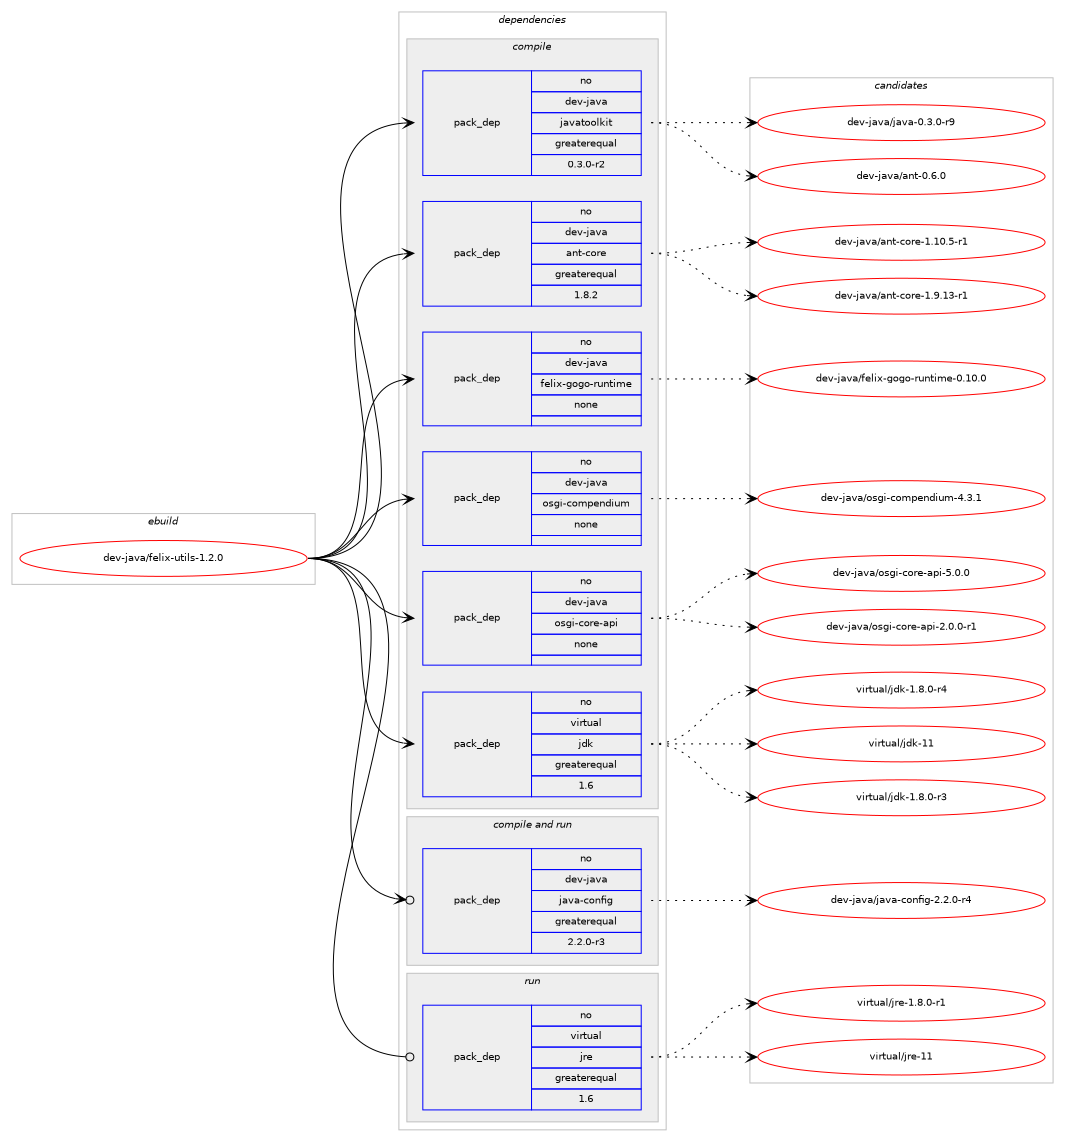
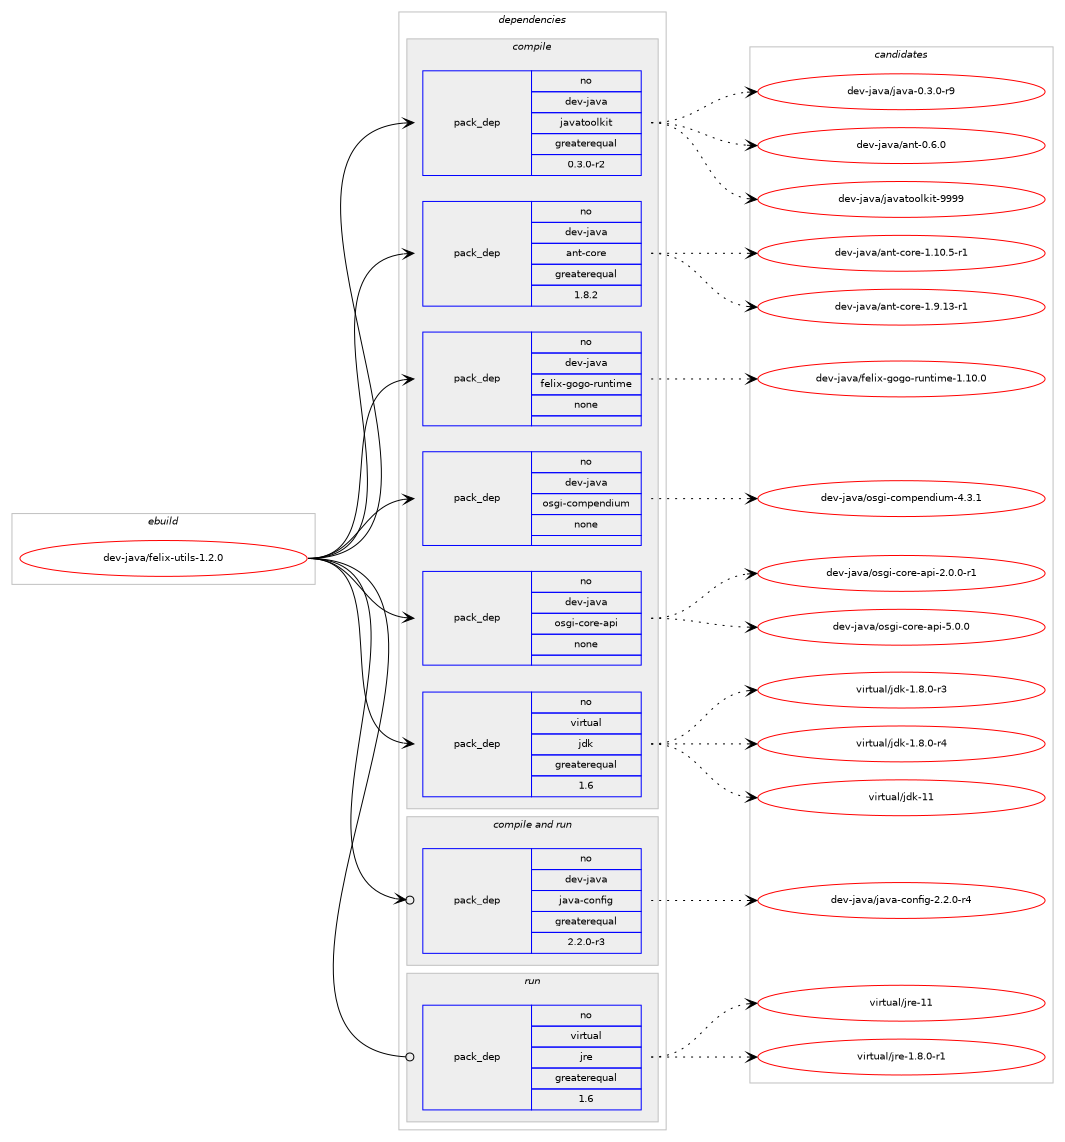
none -> (901, 199)
(901, 379) -> (901, 379)
